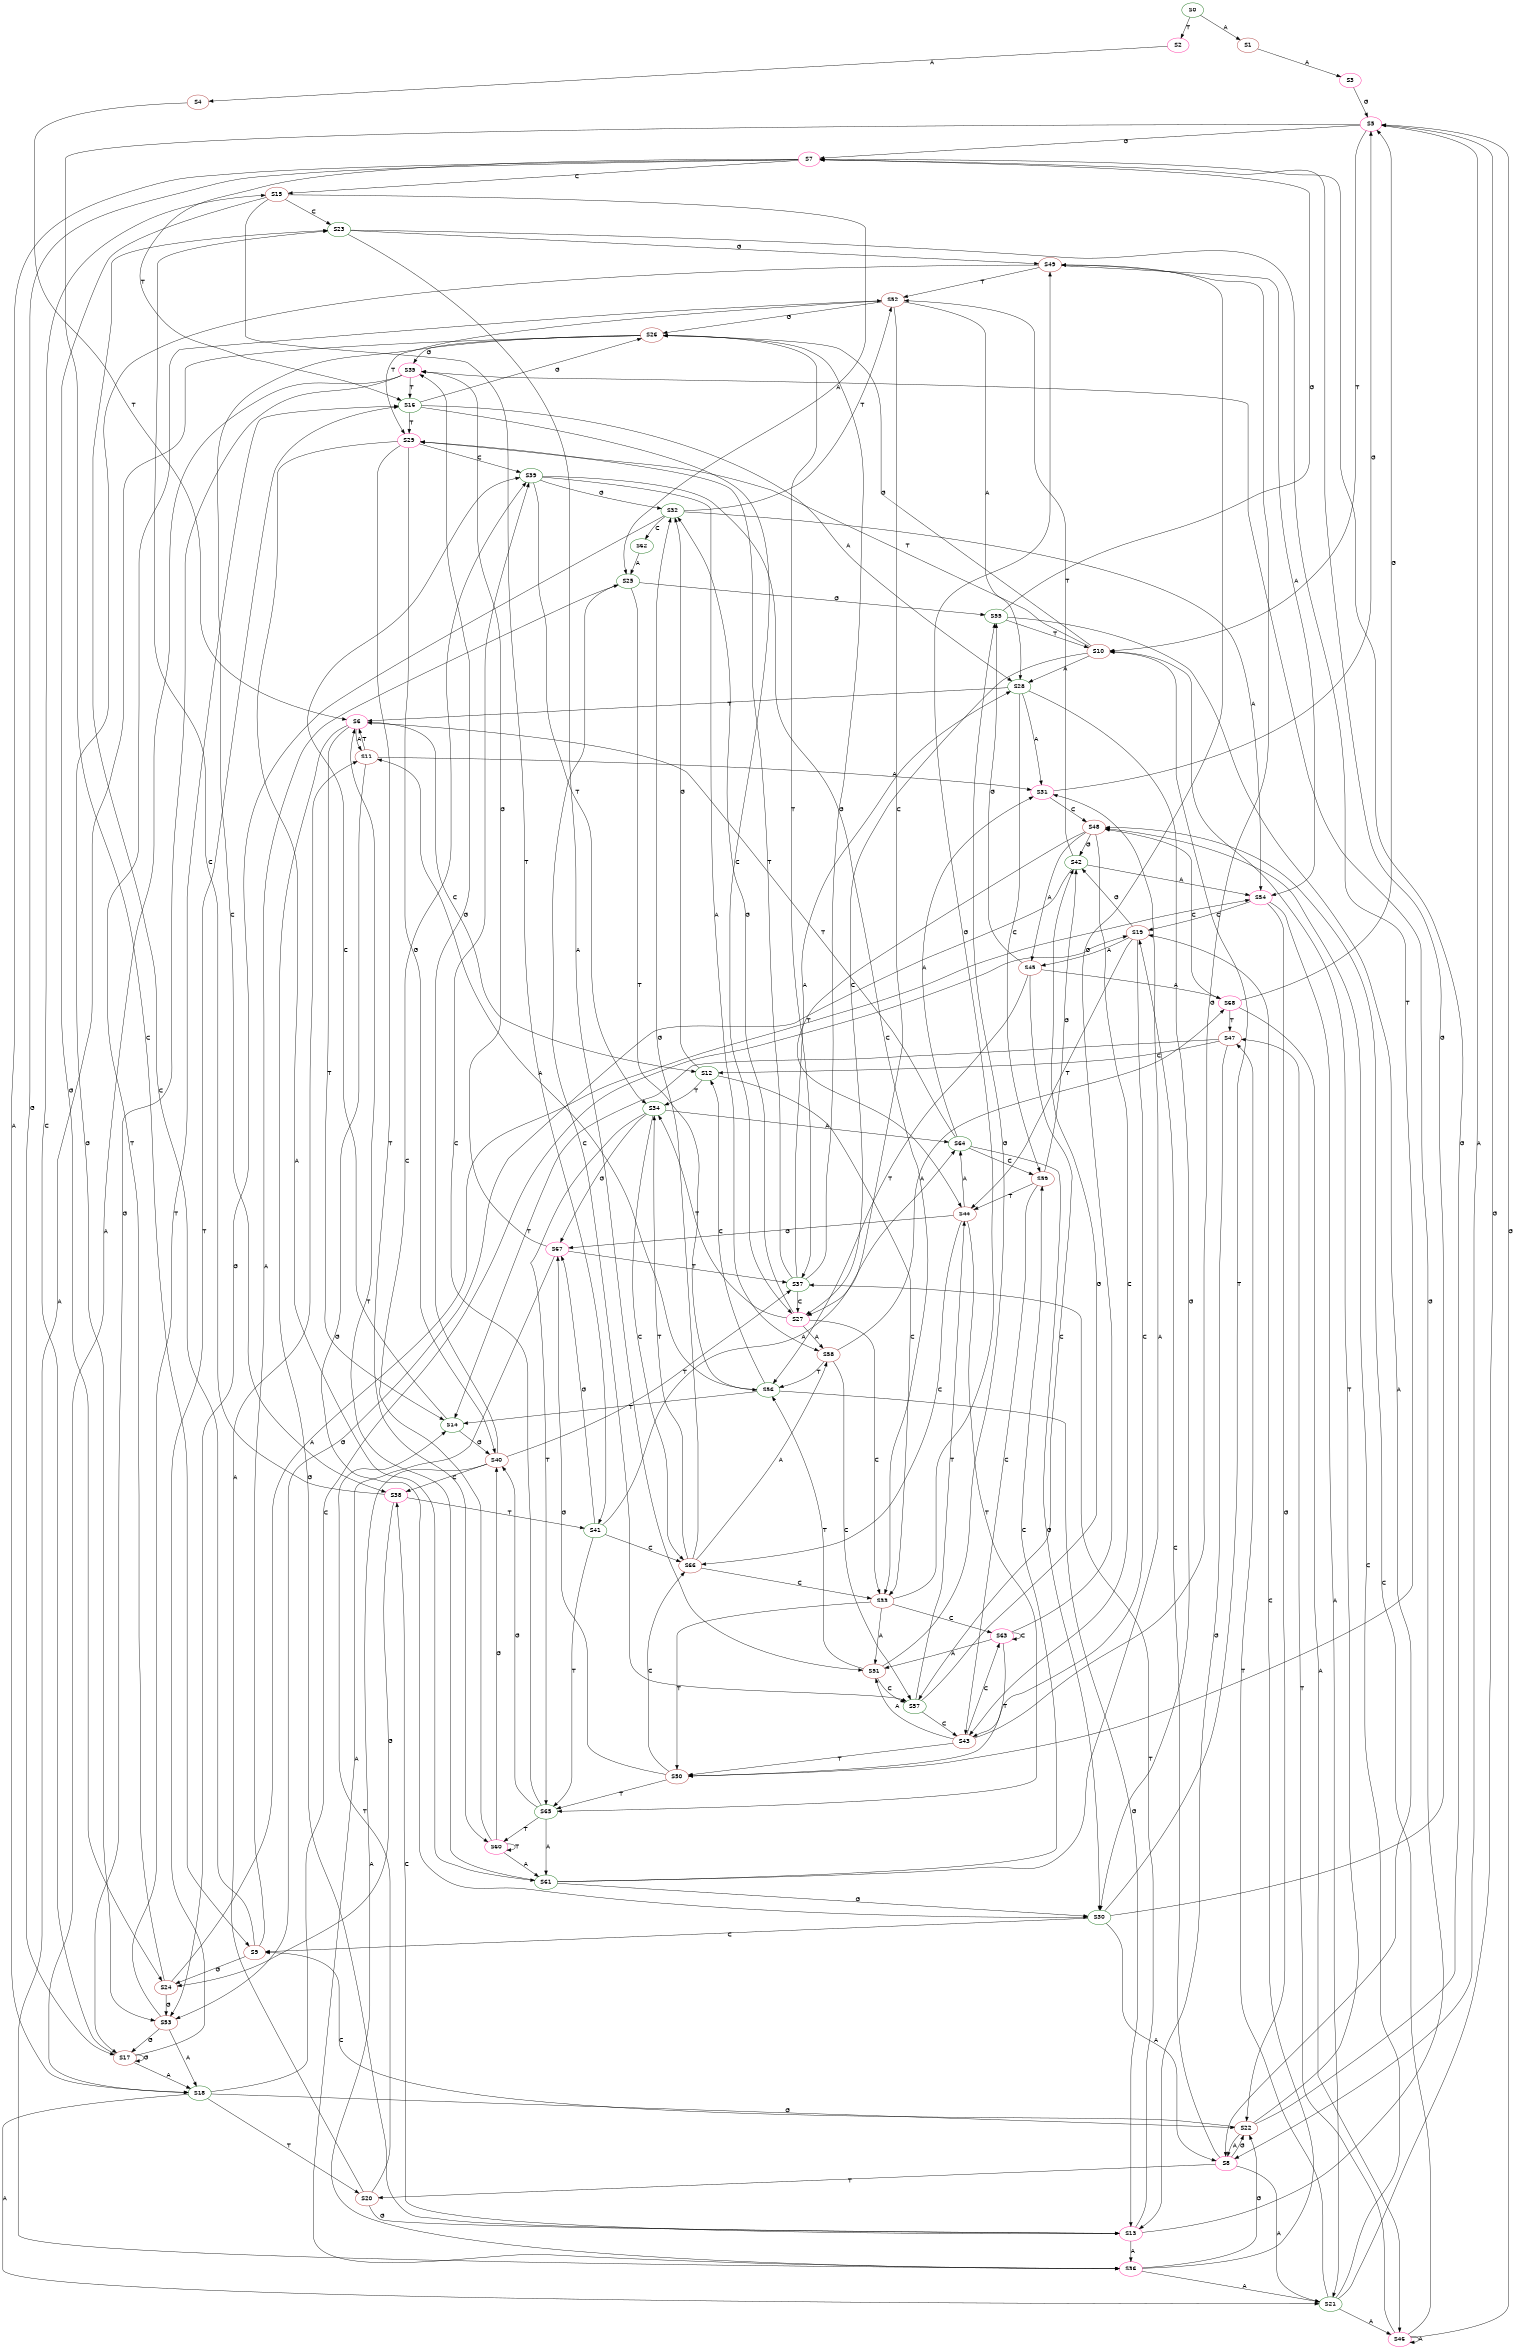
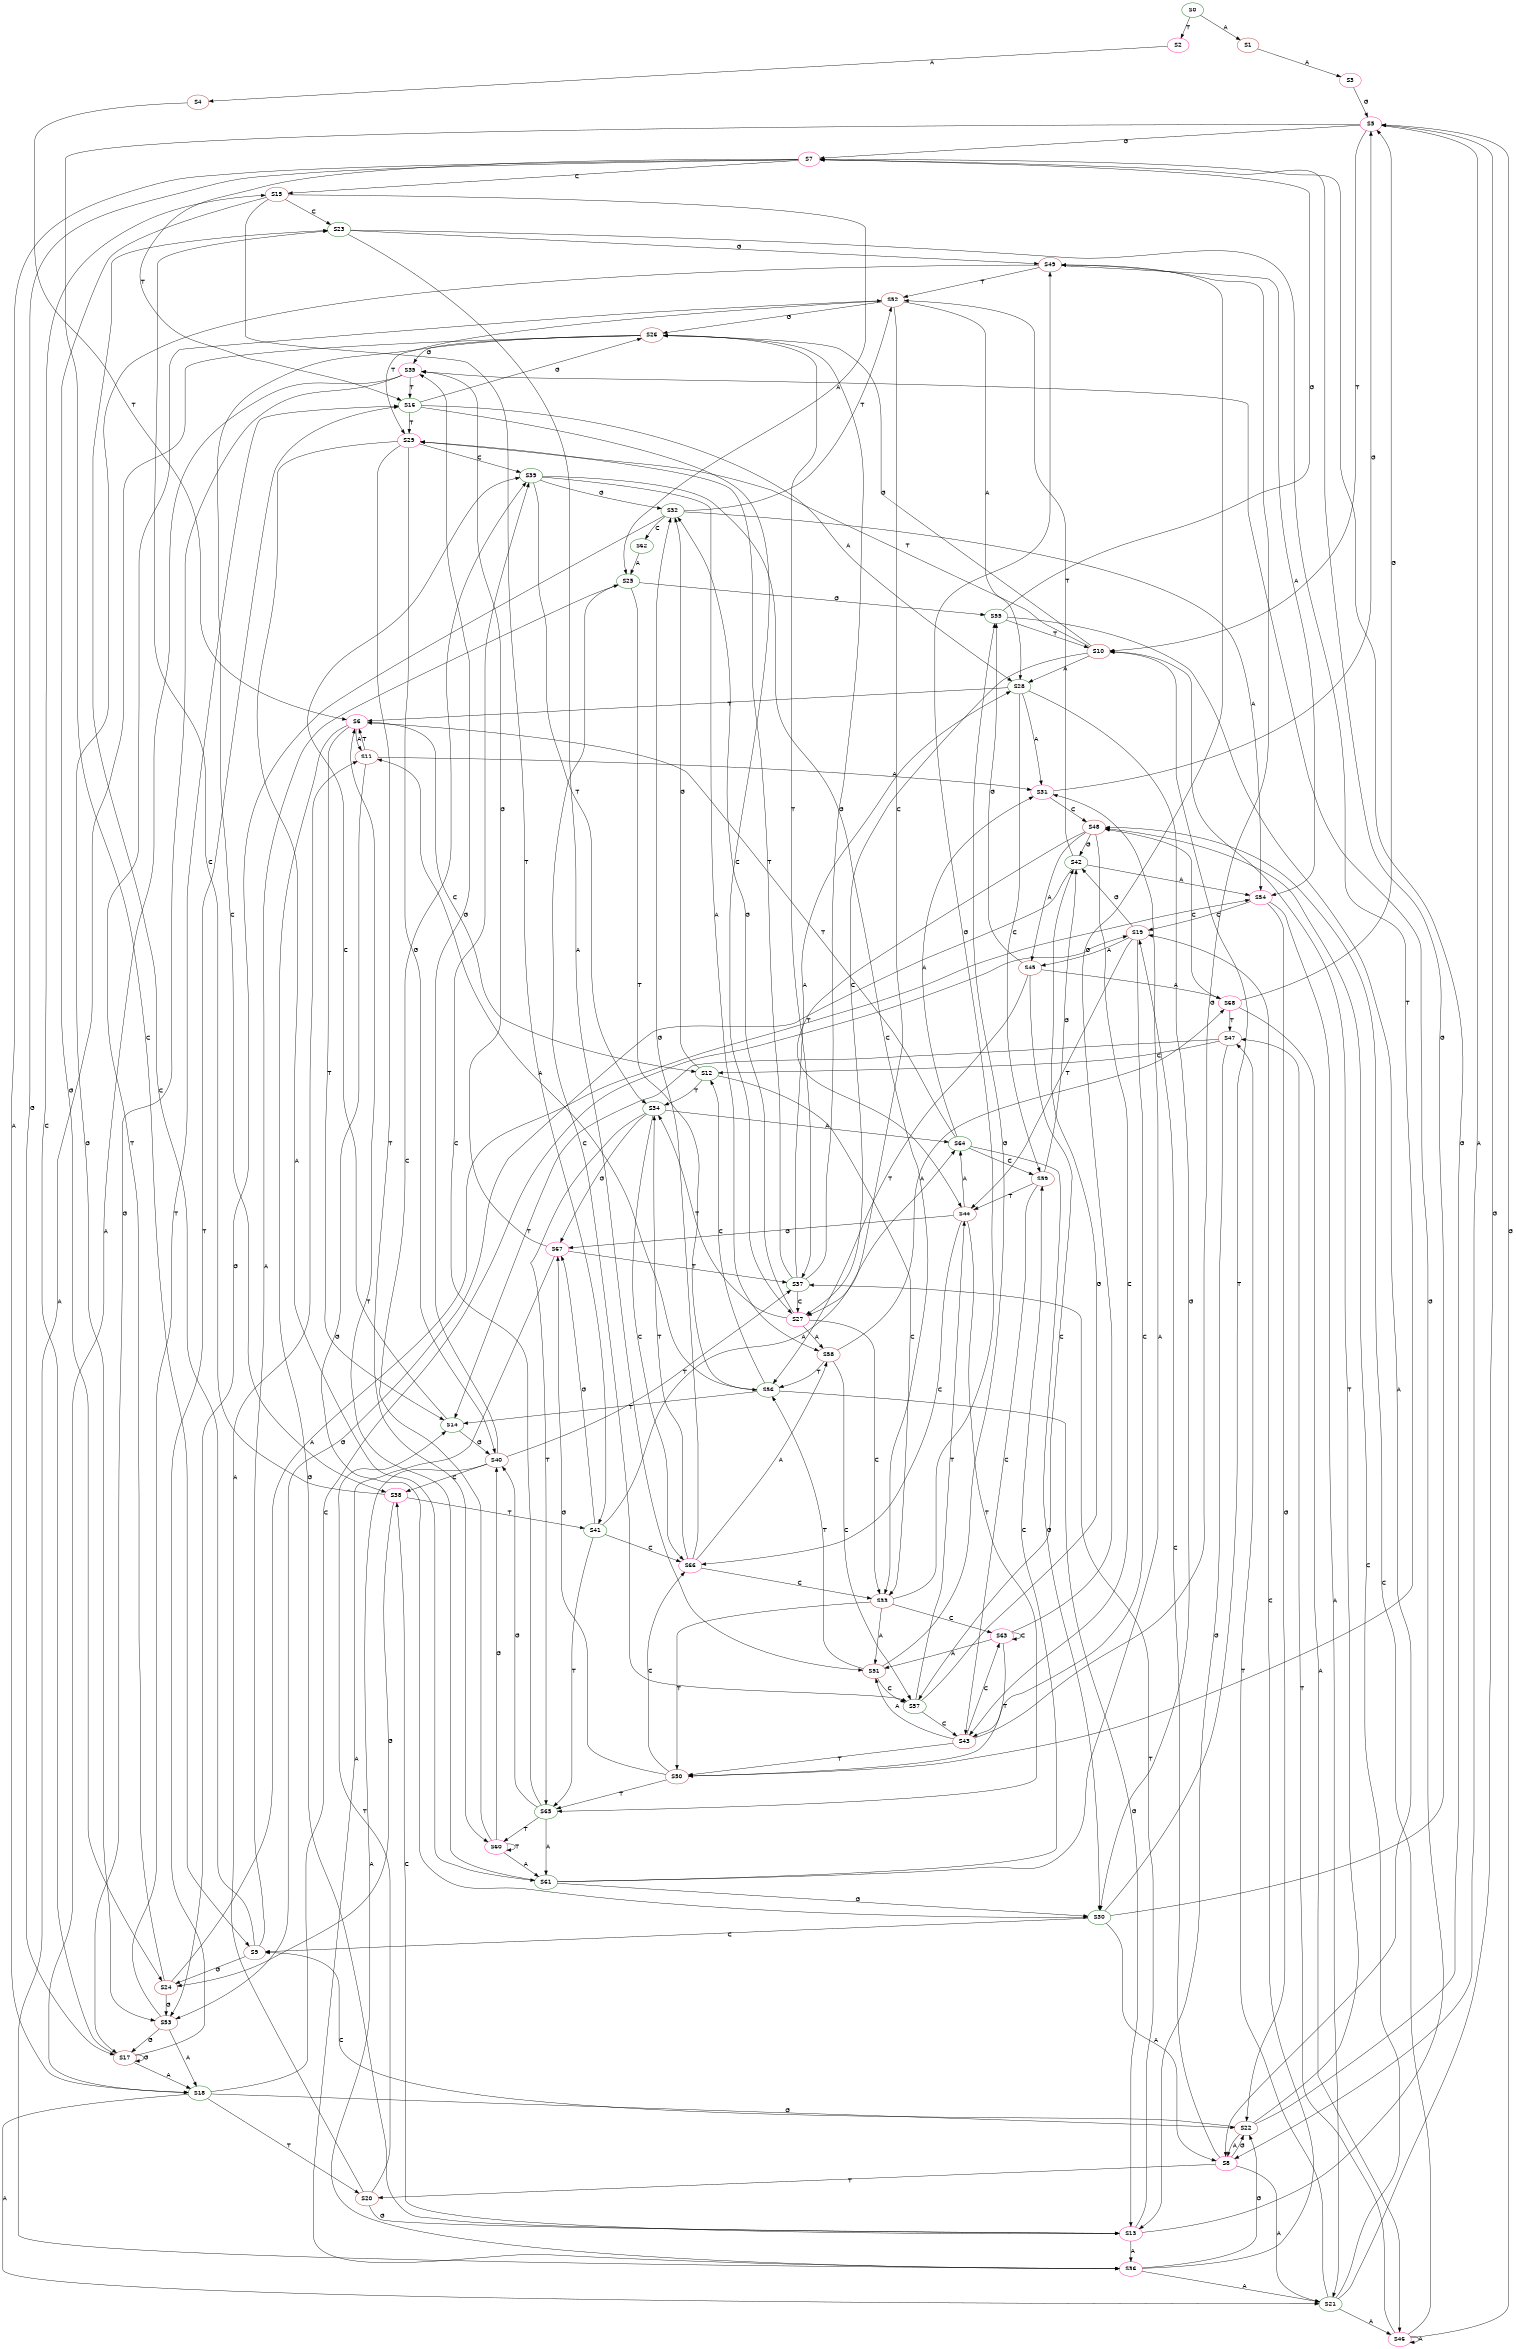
(690, 1566) -> (690, 1566)
